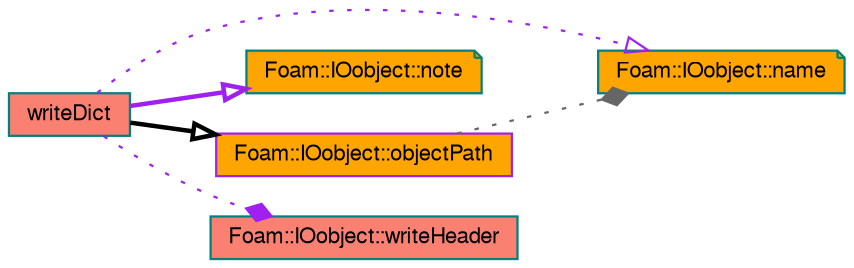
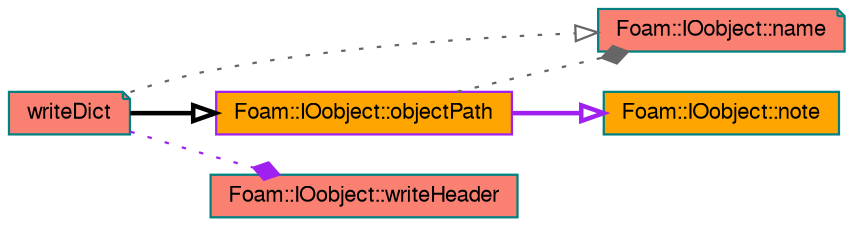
(354, 11) -> (351, 50)
(364, 72) -> (721, 113)
(721, 72) -> (721, 30)
(177, 99) -> (547, 113)
(69, 115) -> (69, 113)
